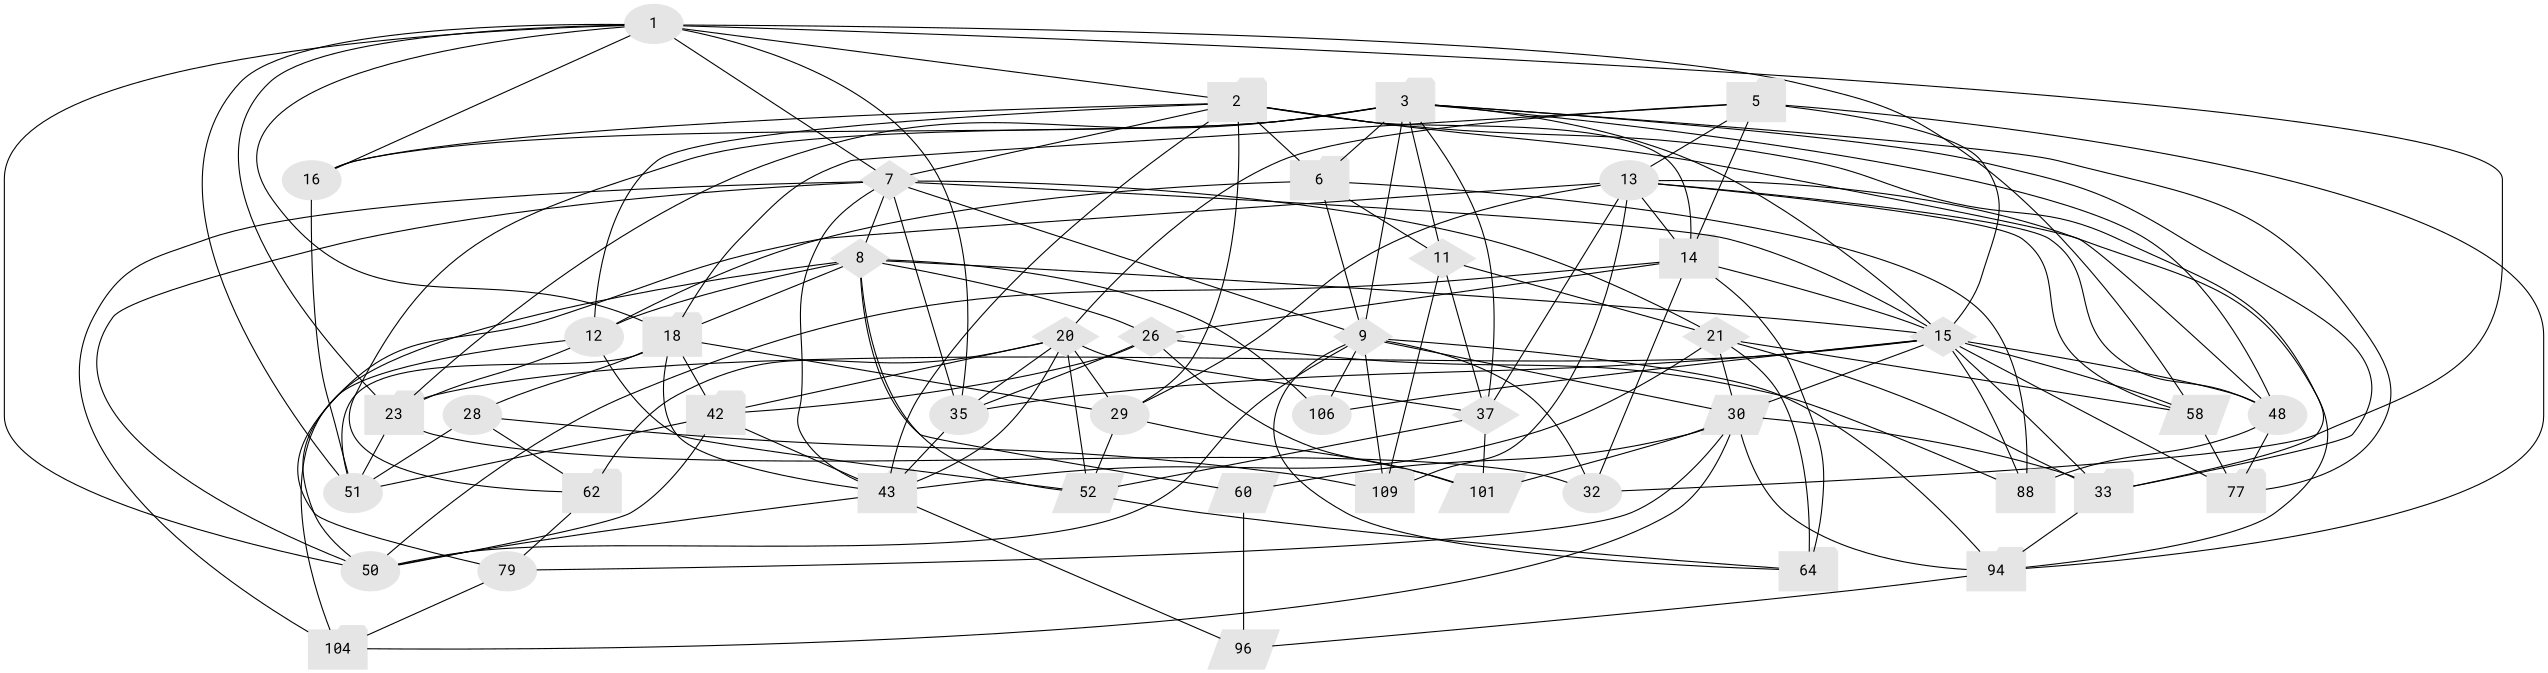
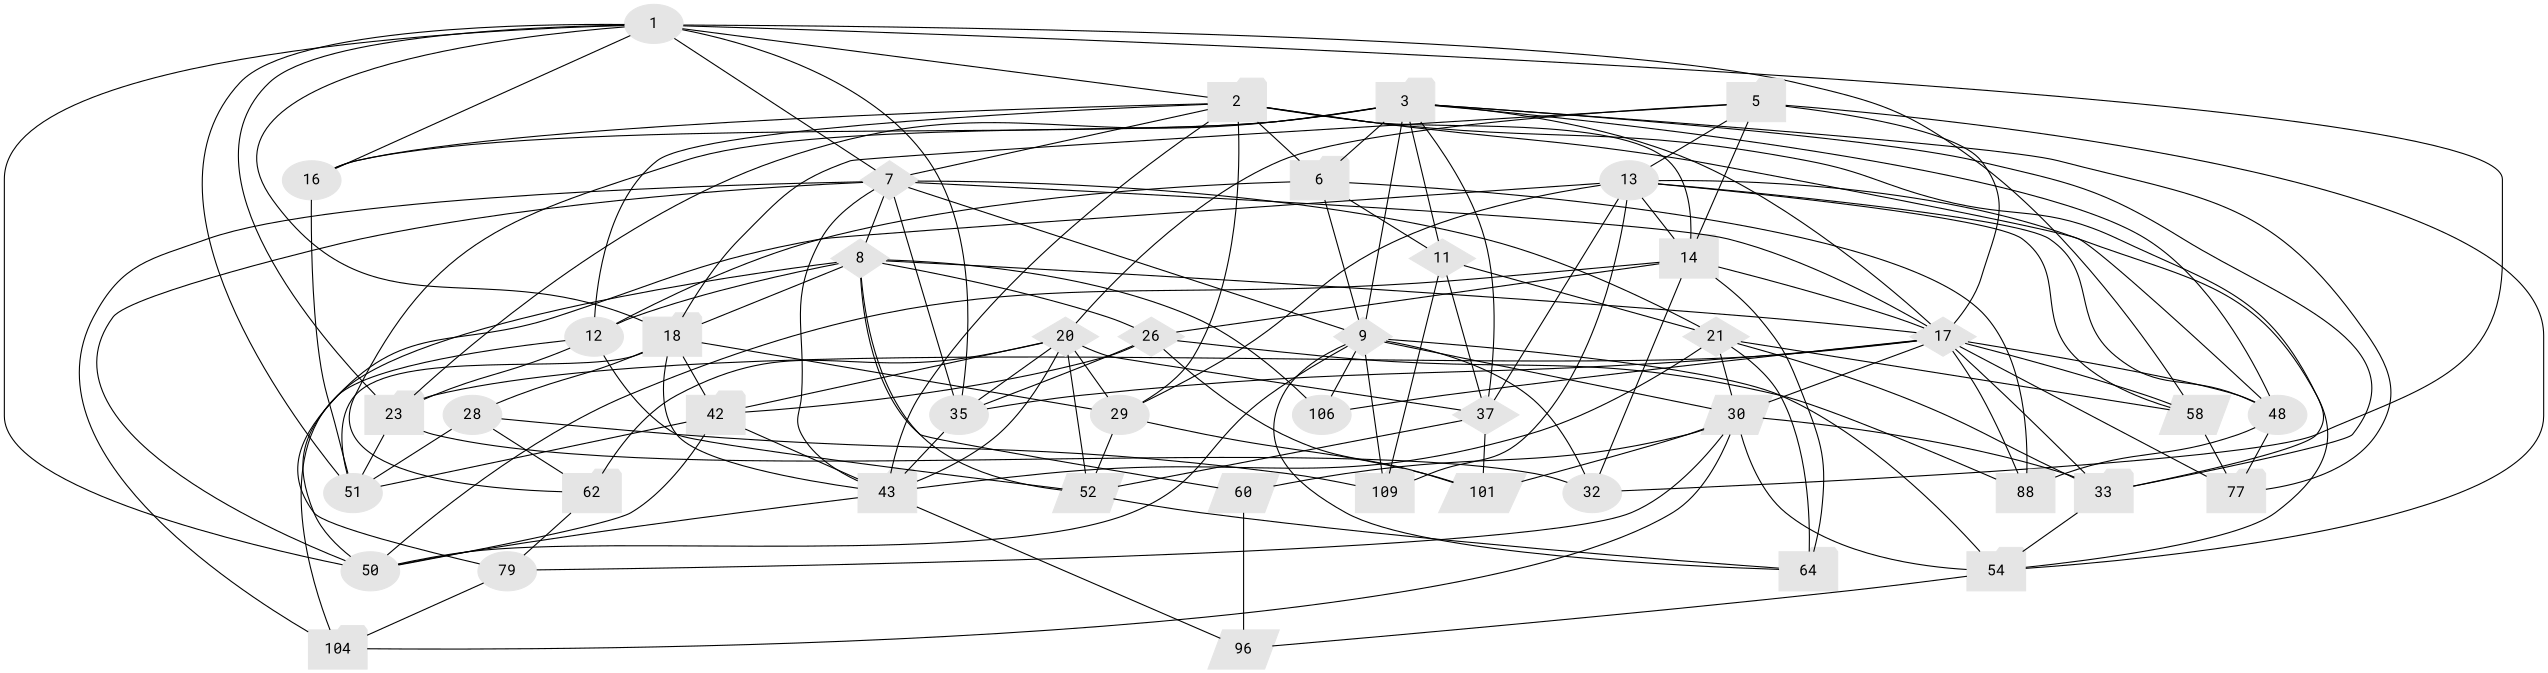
(1943, 337) -> (1943, 337)
(1996, 571) -> (1996, 571)
